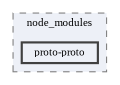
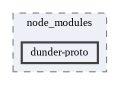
(60, 53) -> (60, 53)
